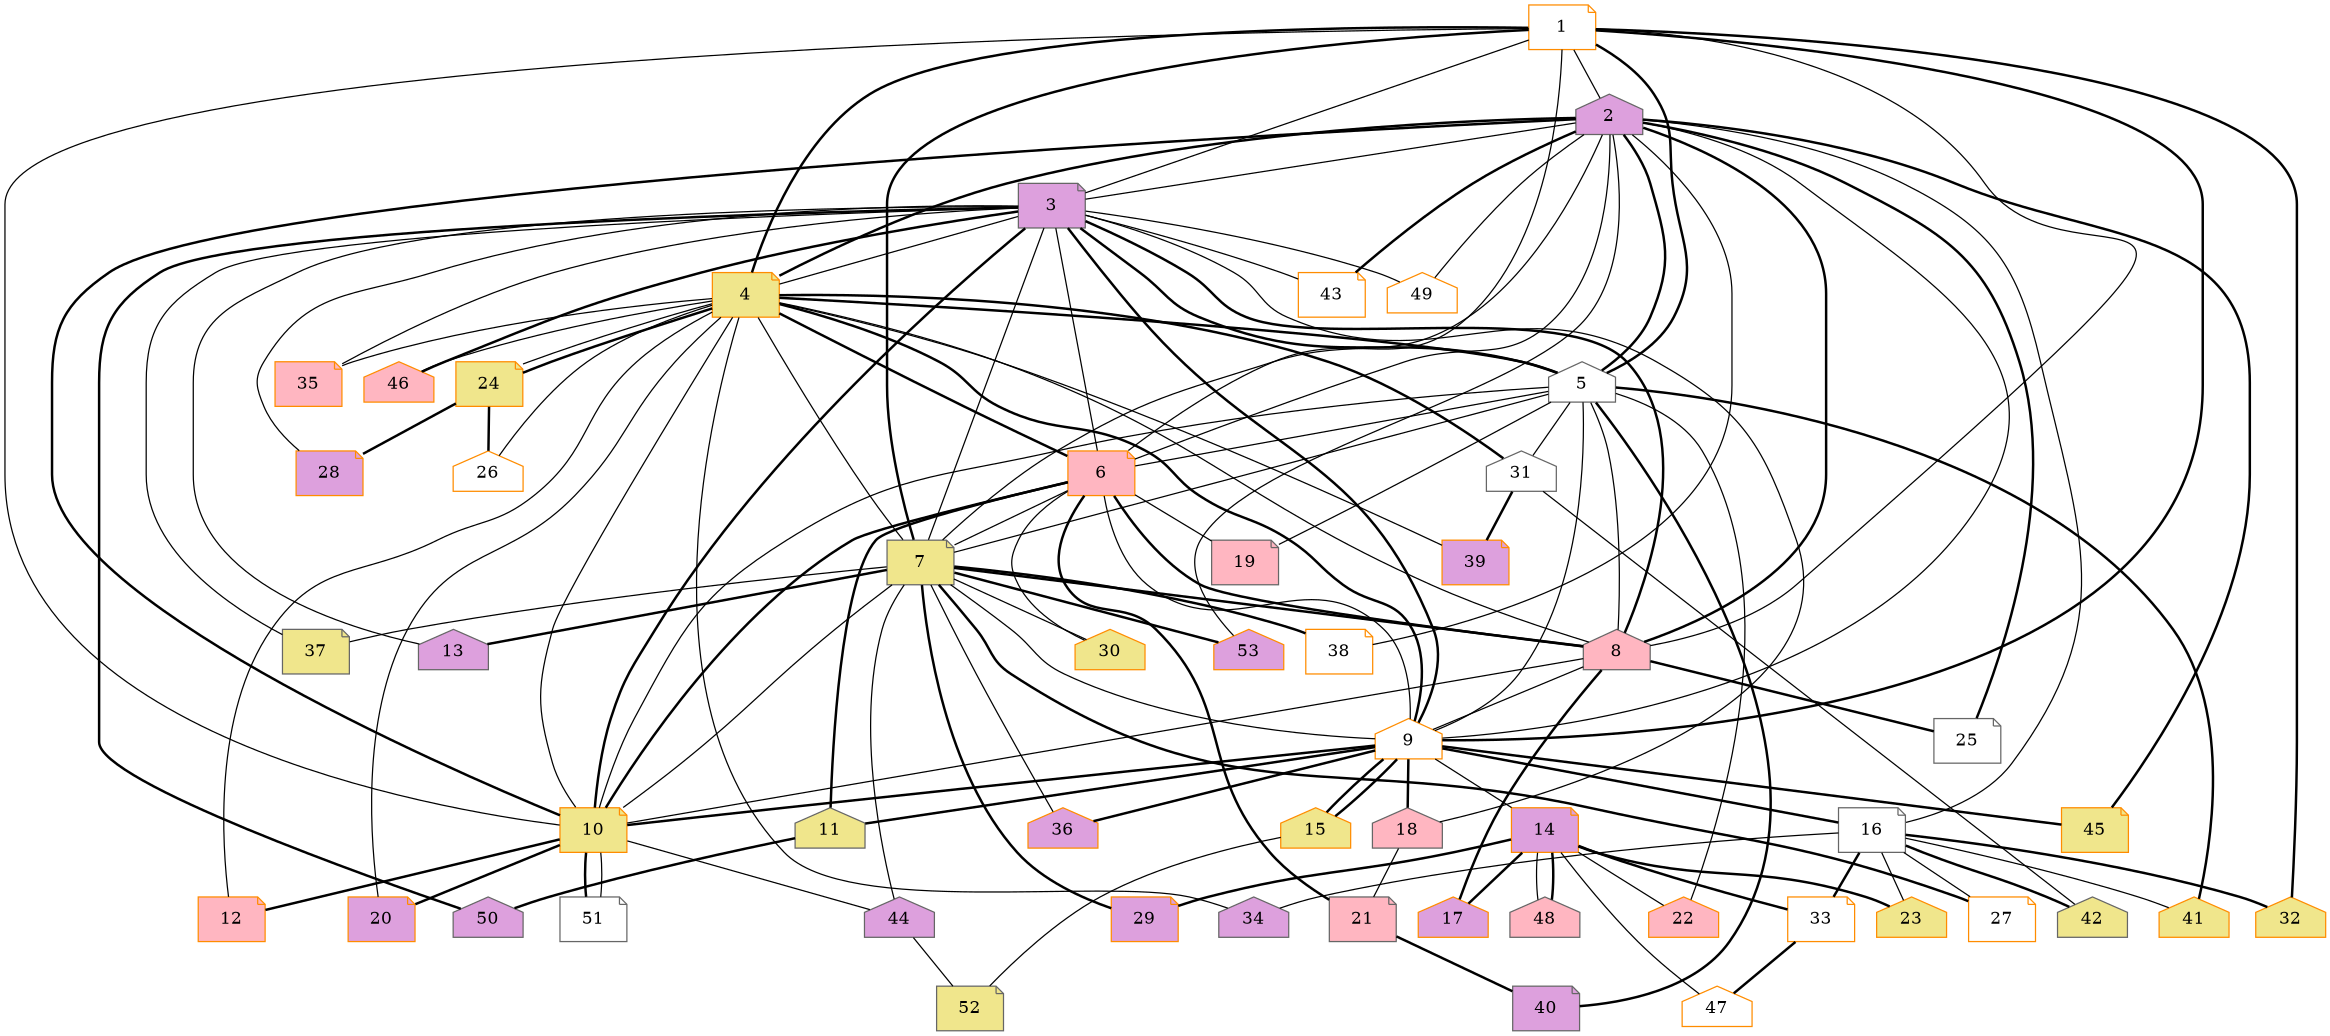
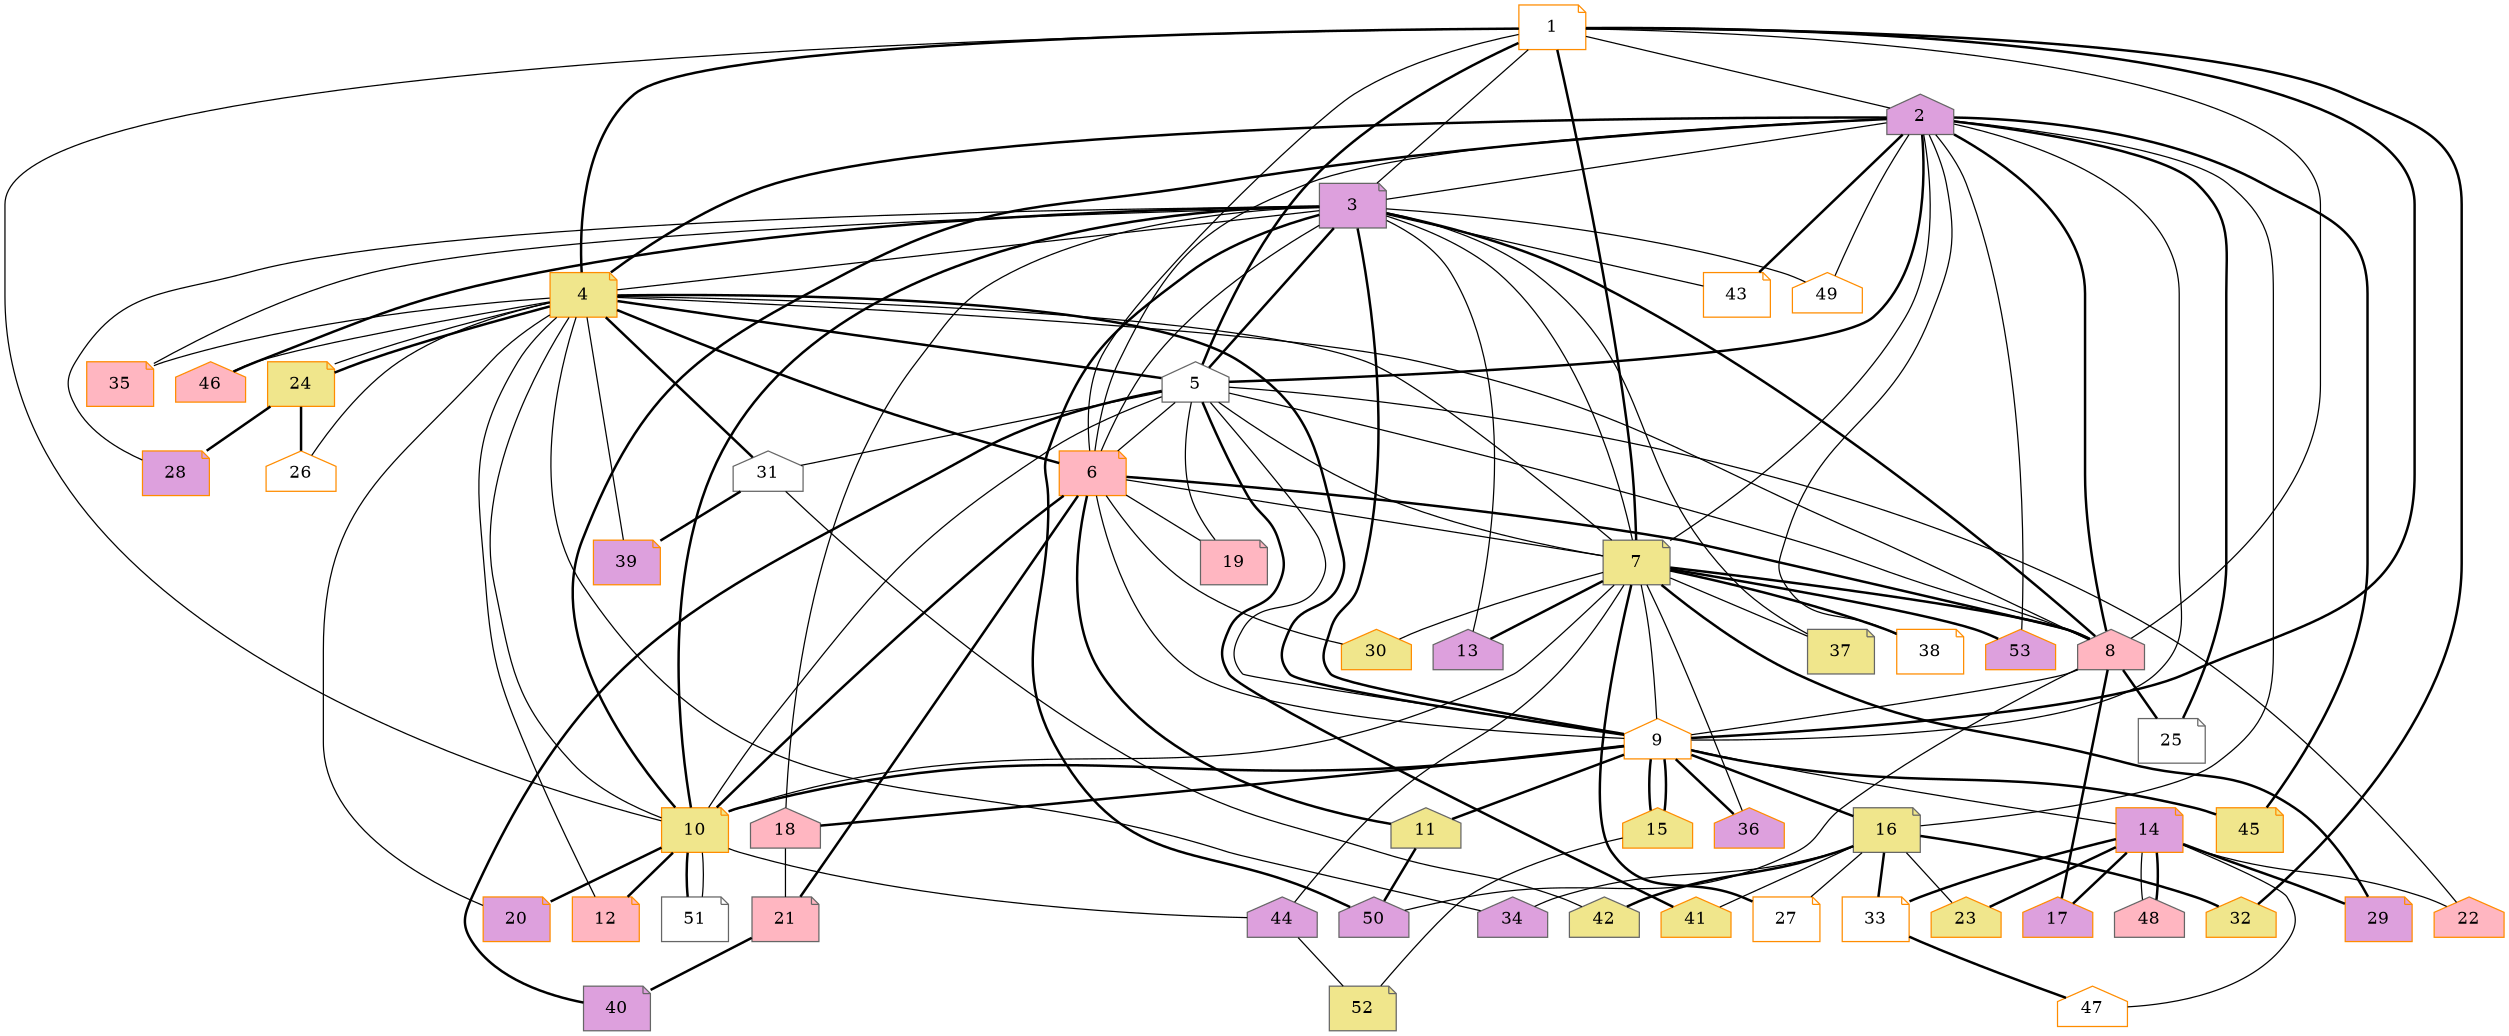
(1105, 741) -> (1785, 857)
(1872, 830) -> (1887, 830)
